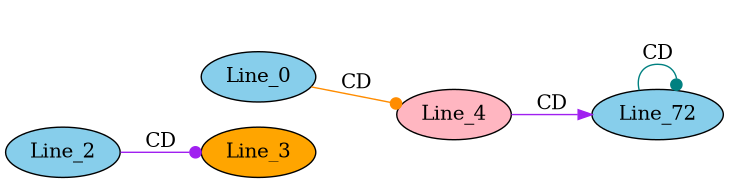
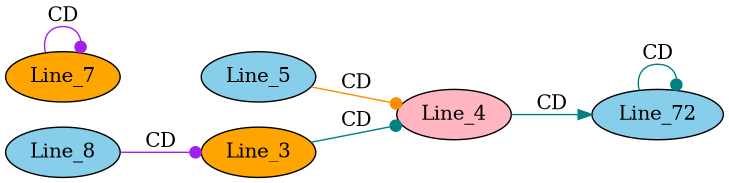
none -> (63, 77)
(258, 77) -> (258, 77)
(545, 115) -> (545, 115)
none -> (350, 135)
(63, 152) -> (63, 152)
